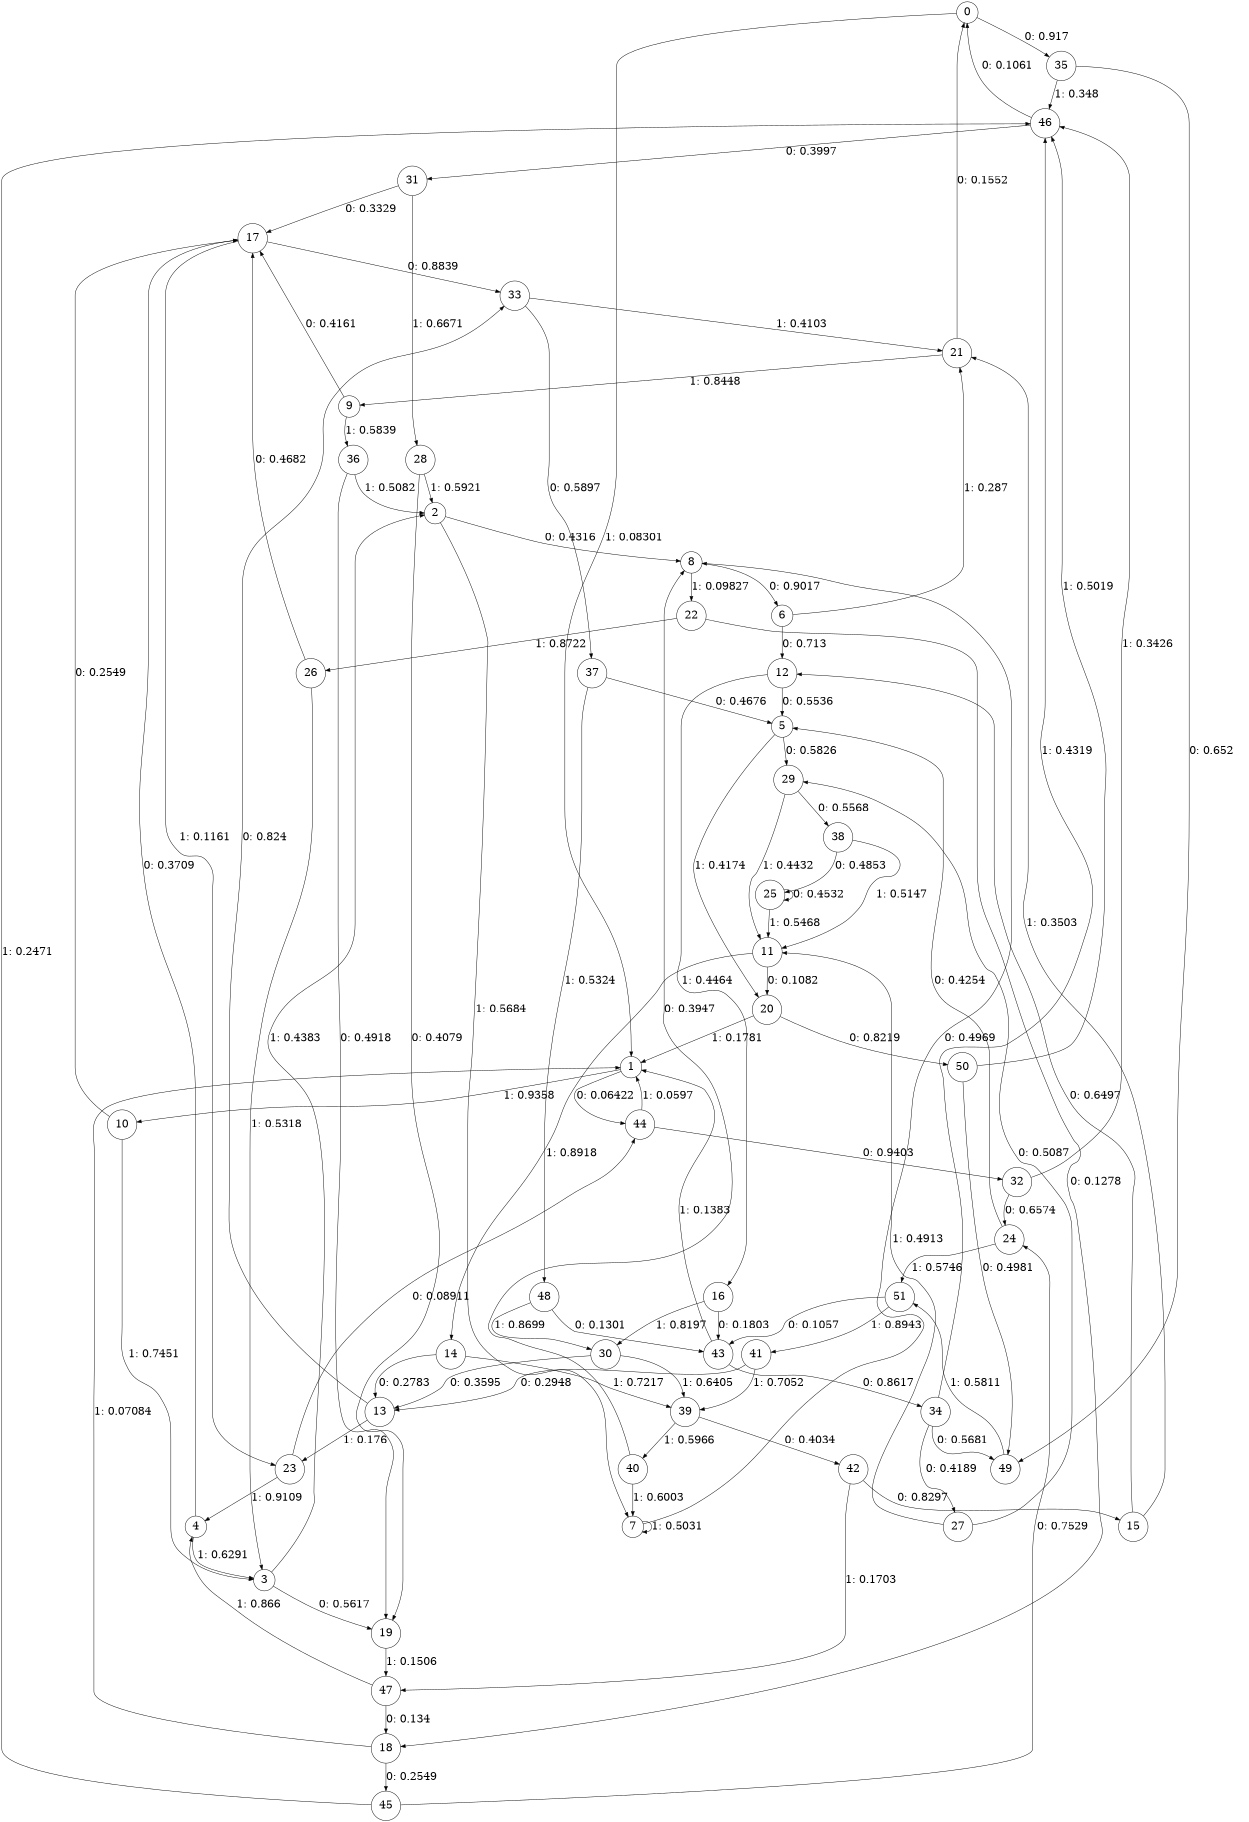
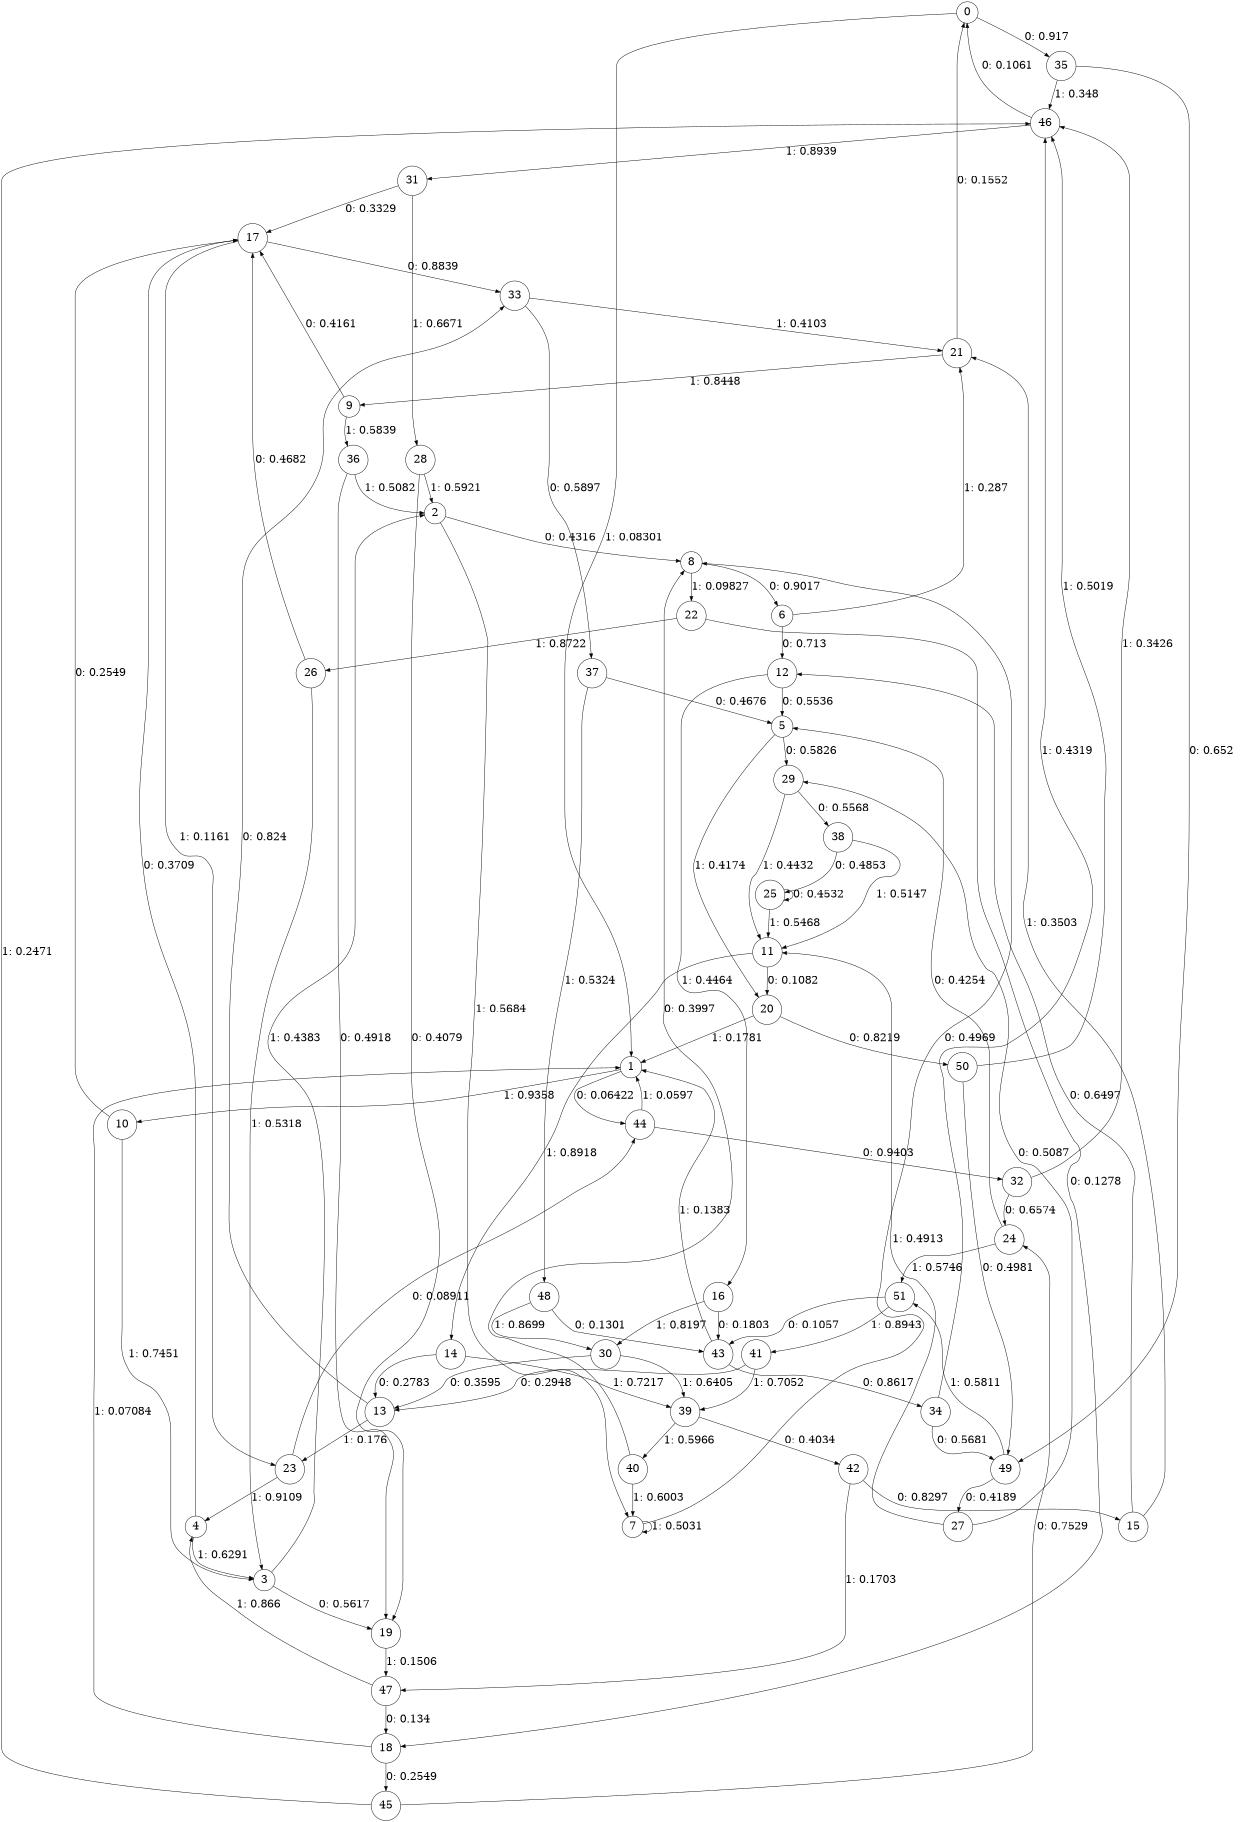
(816, 152) -> (816, 152)
(695, 1010) -> (695, 1010)
(921, 1474) -> (972, 1488)
